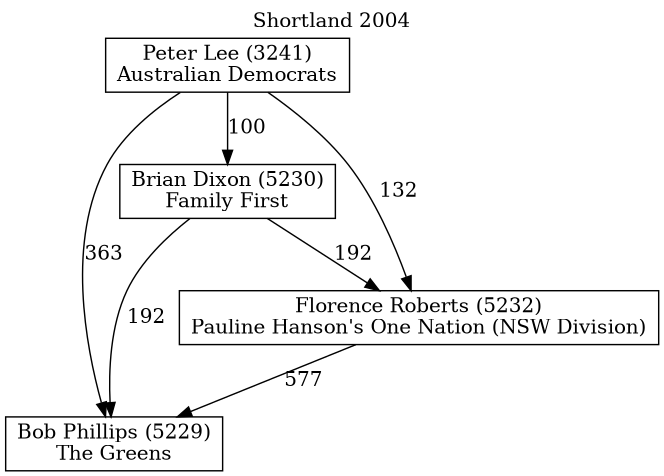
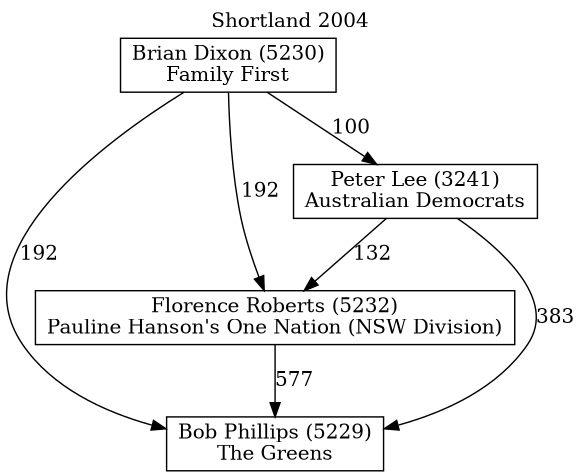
(228, 121) -> (316, 124)
(104, 255) -> (556, 318)
